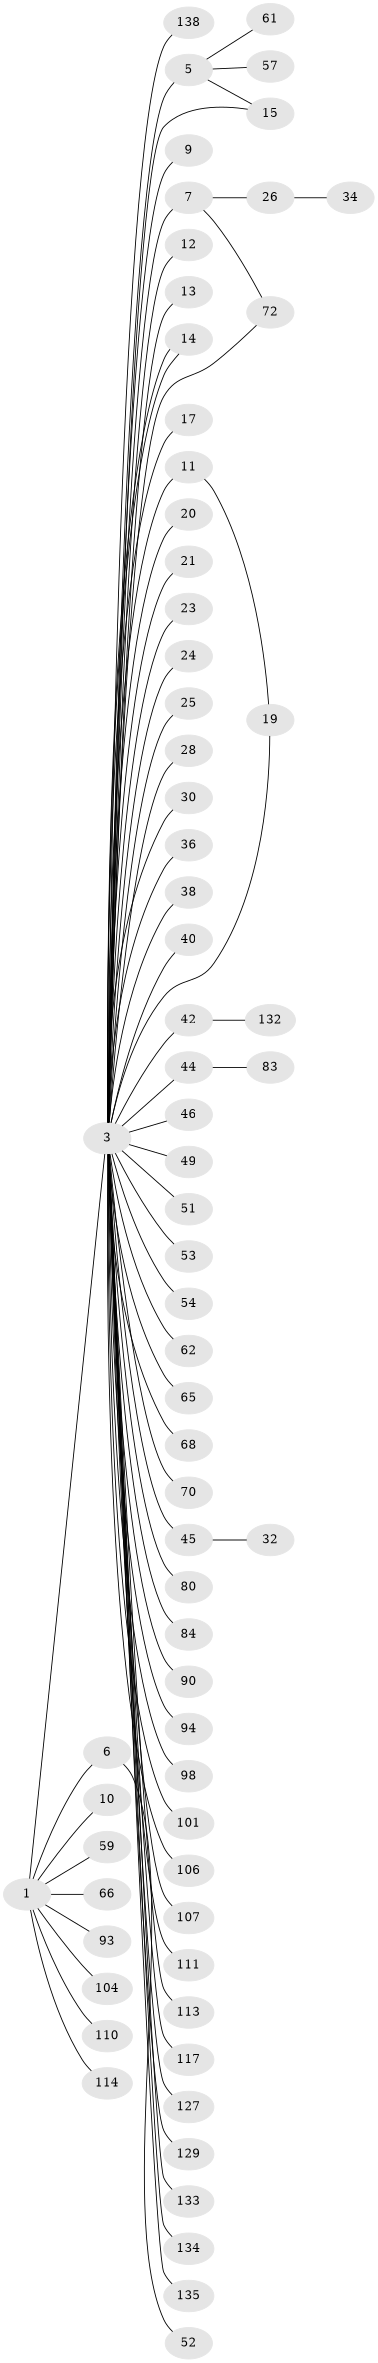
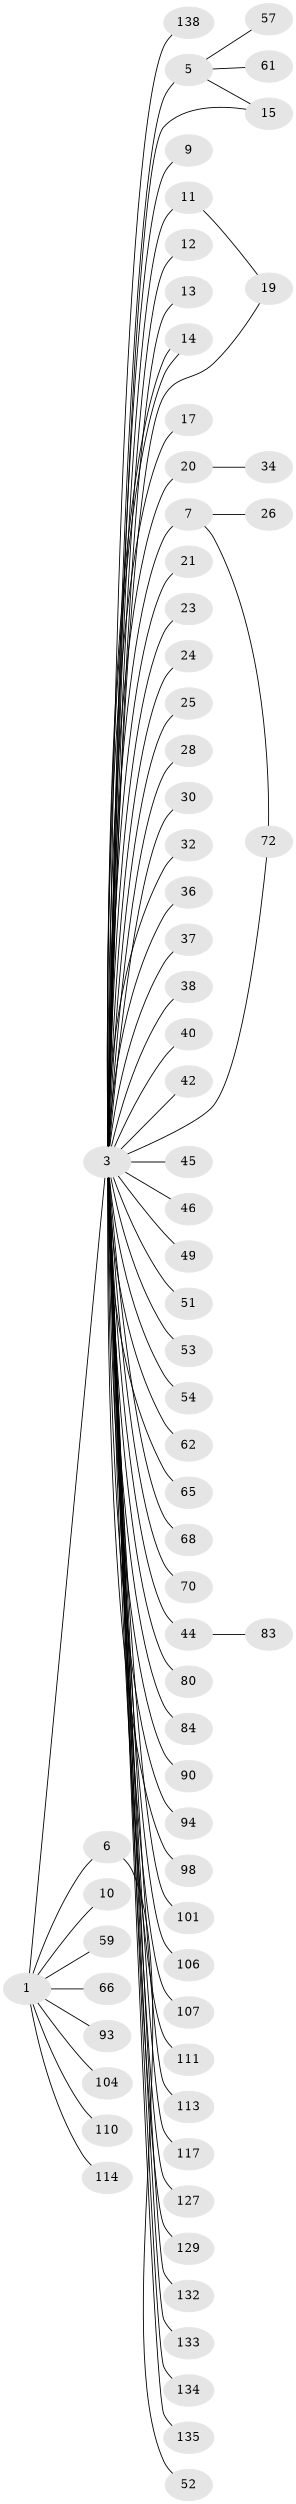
(311, 198) -> (229, 467)
none -> (189, 940)
(229, 1020) -> (132, 1732)
(230, 1540) -> (122, 997)
